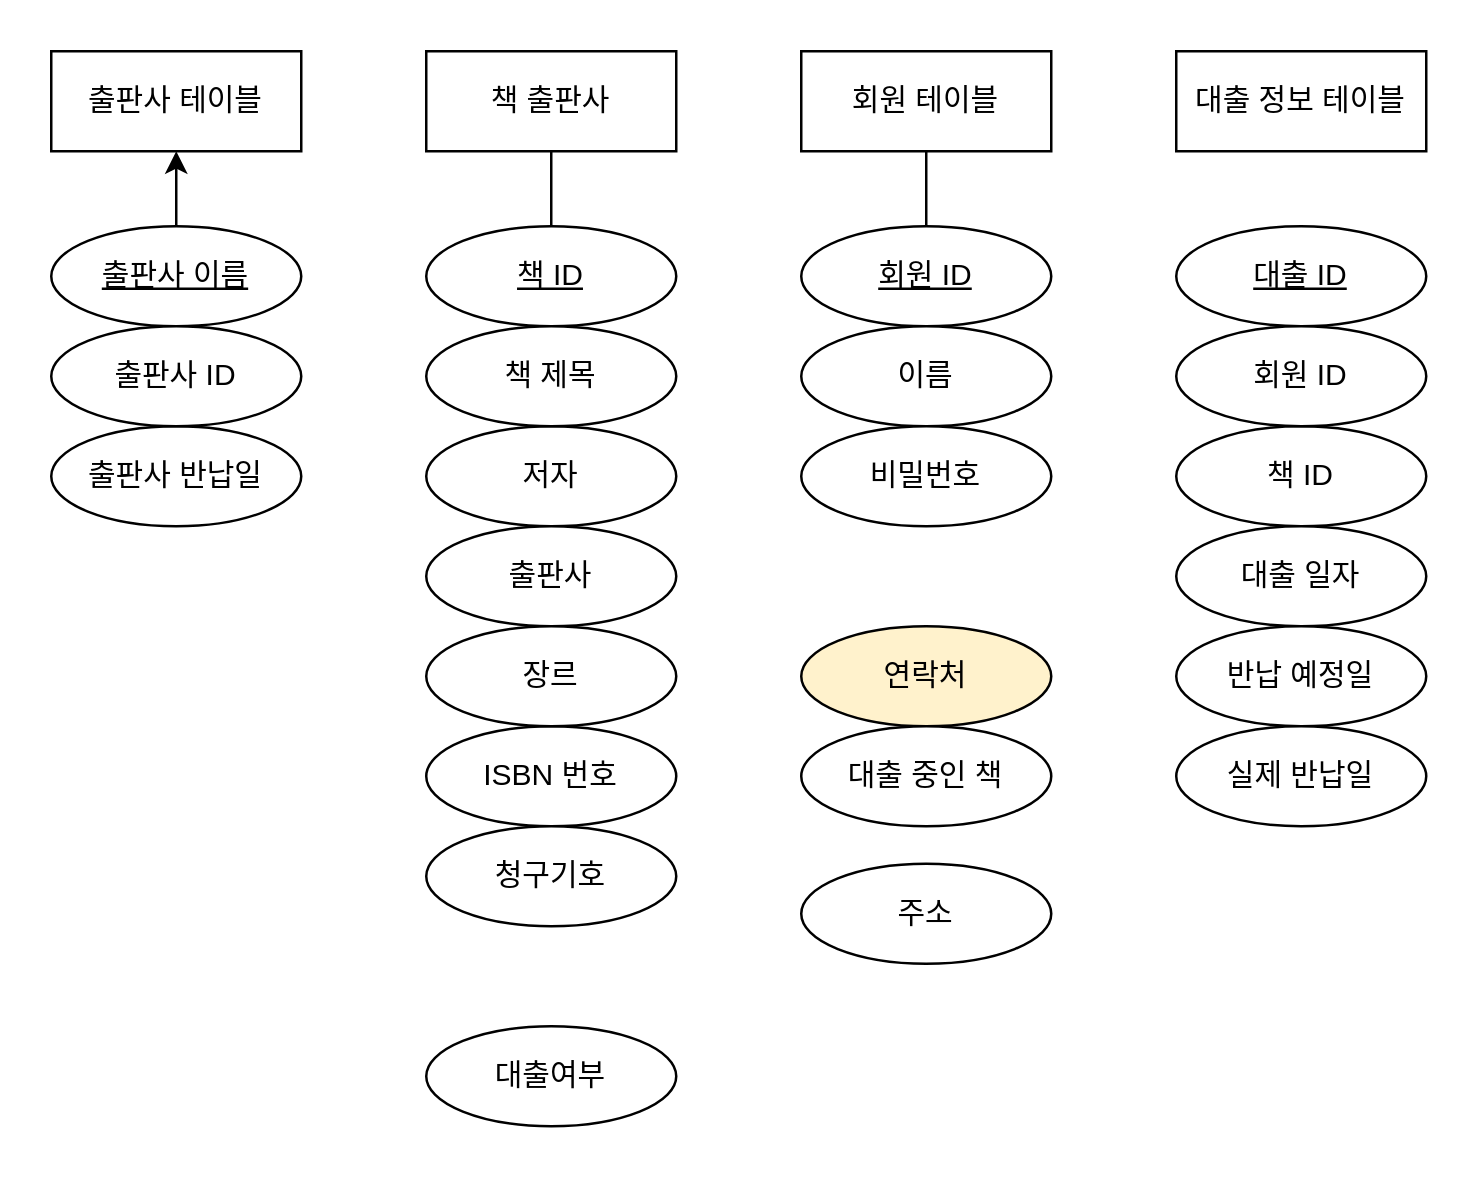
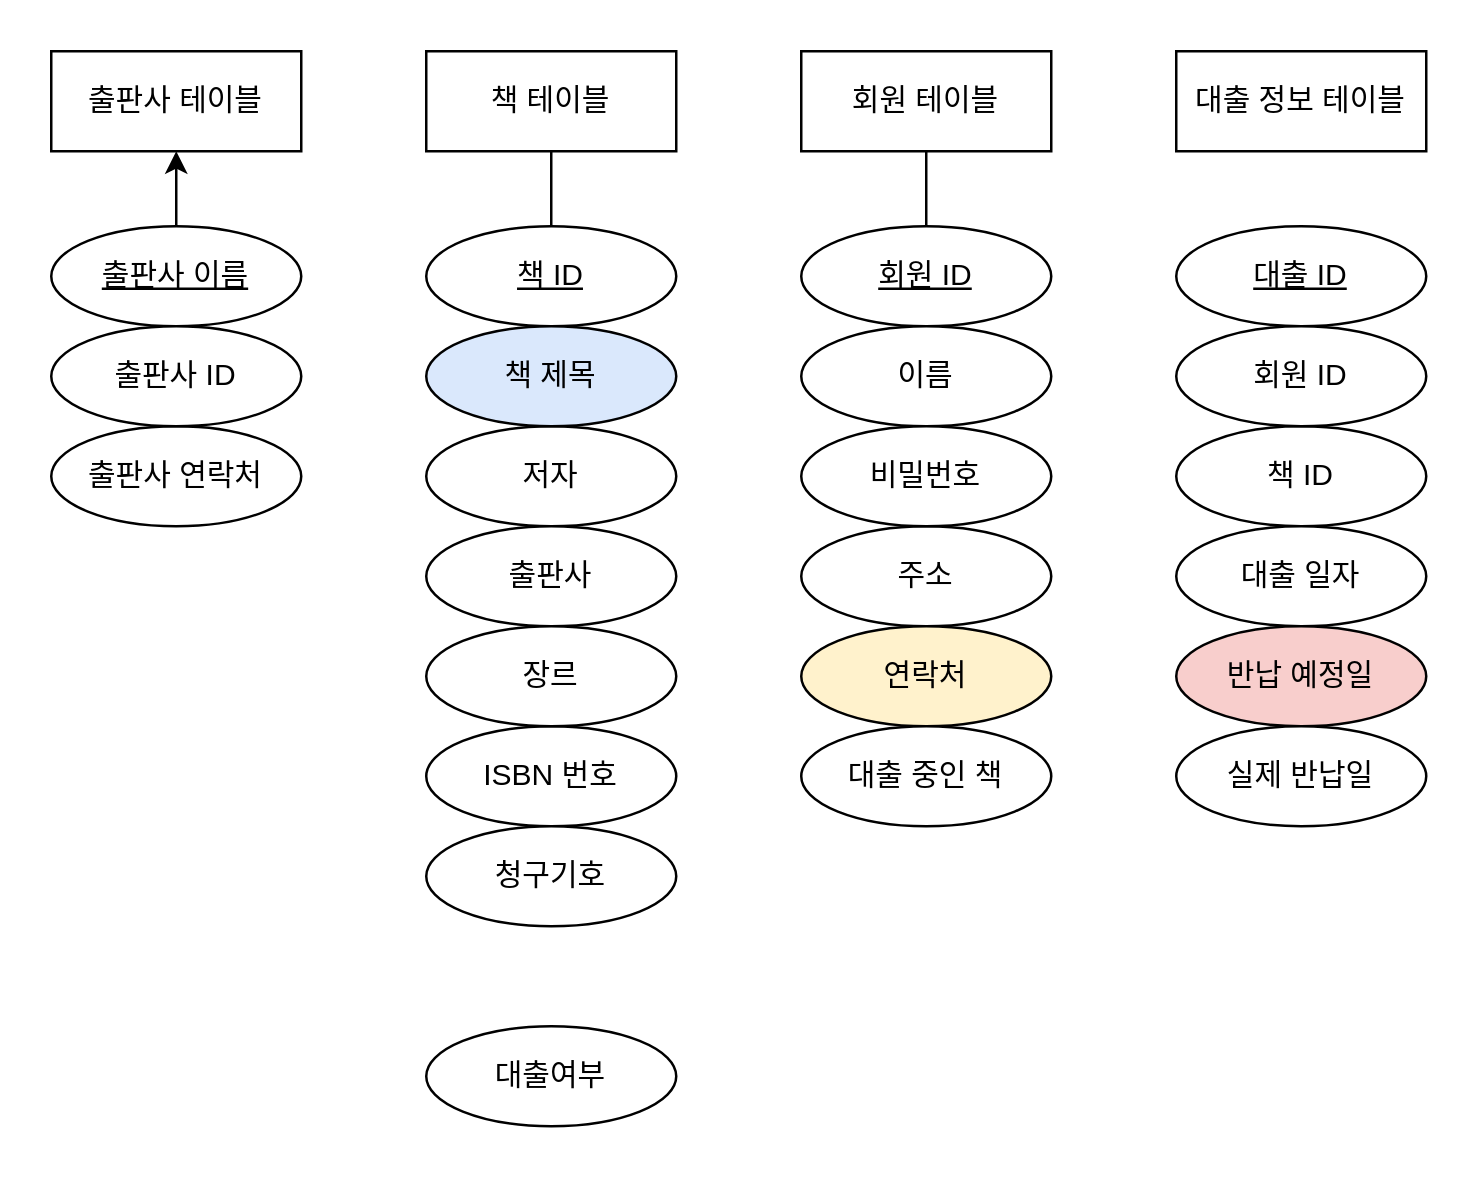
(551, 101) -> (551, 101)
(551, 376) -> (551, 376)
(176, 476) -> (176, 476)
(1301, 676) -> (1301, 676)
(926, 914) -> (926, 576)
